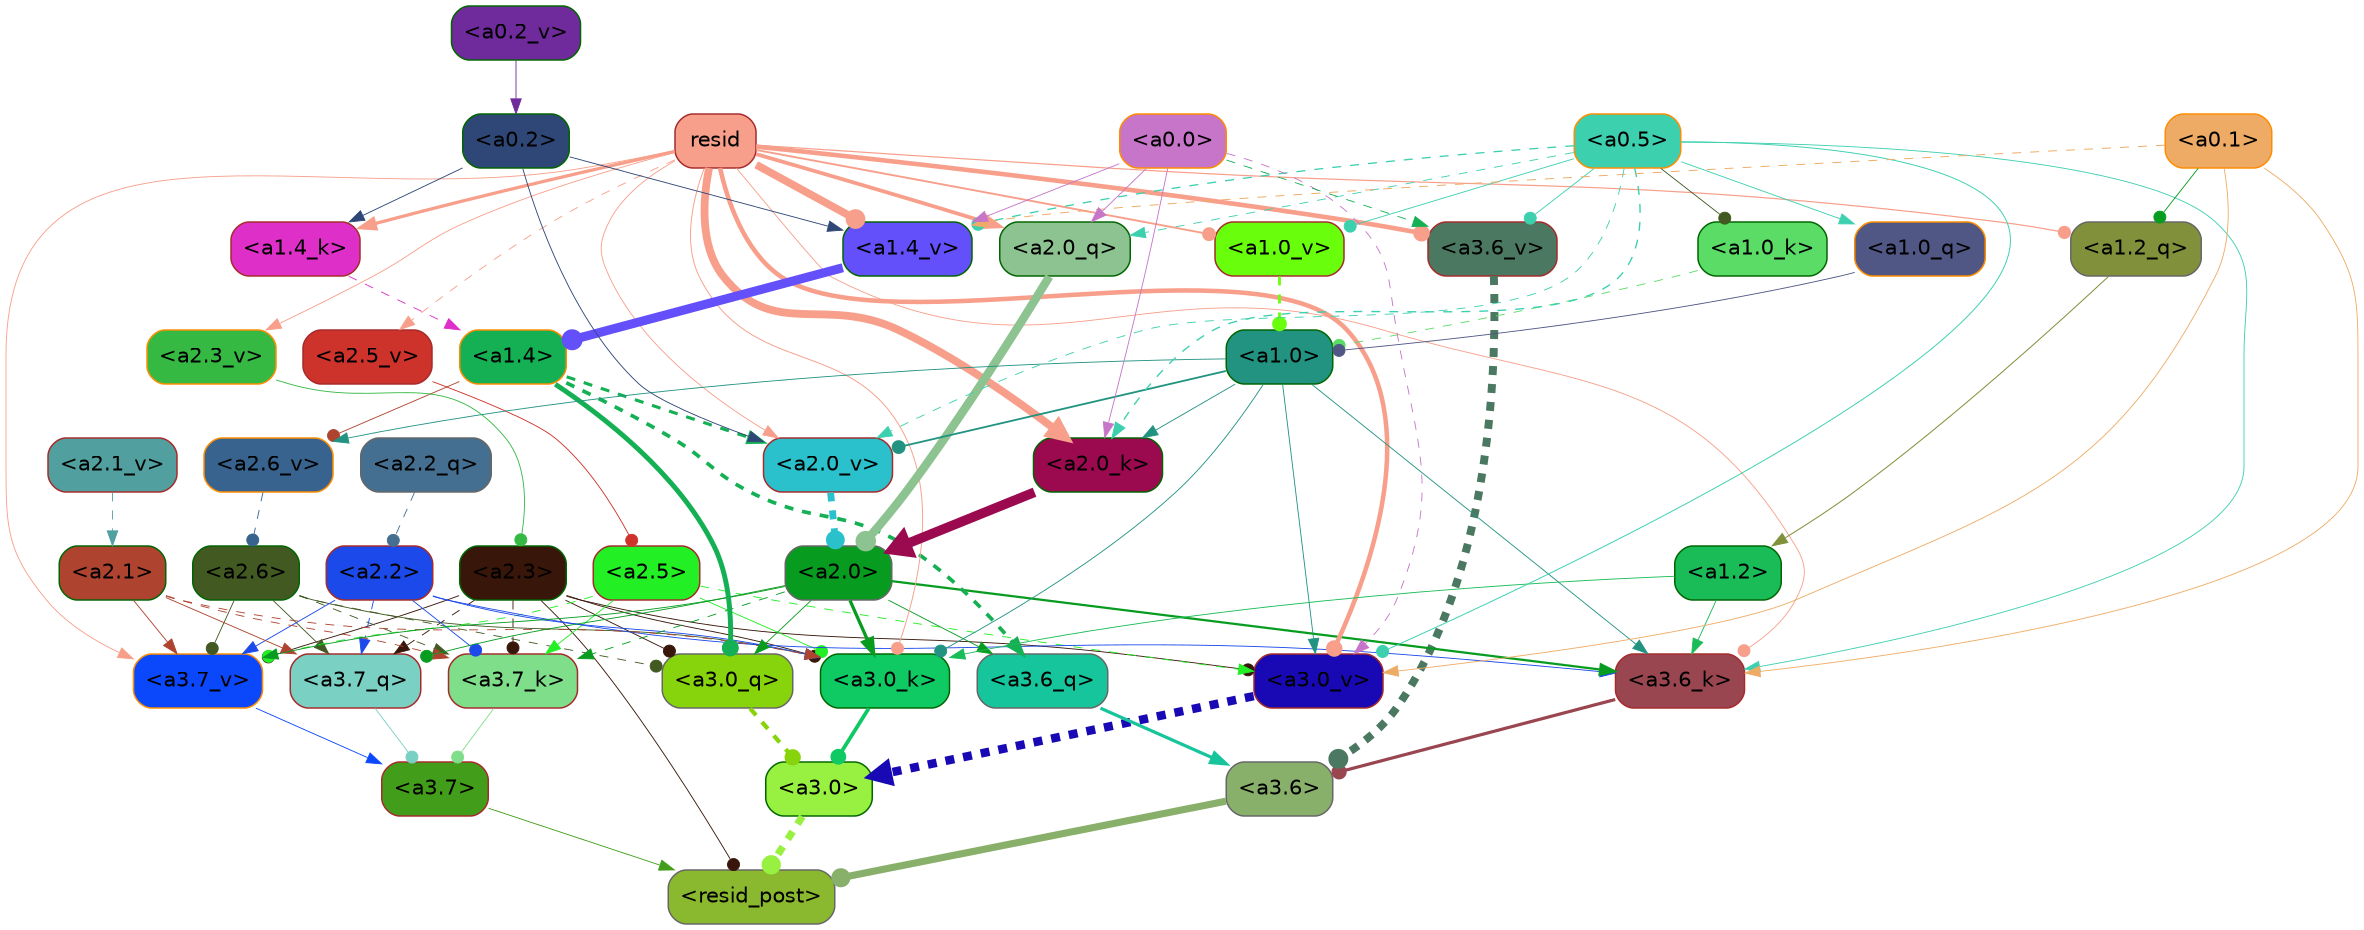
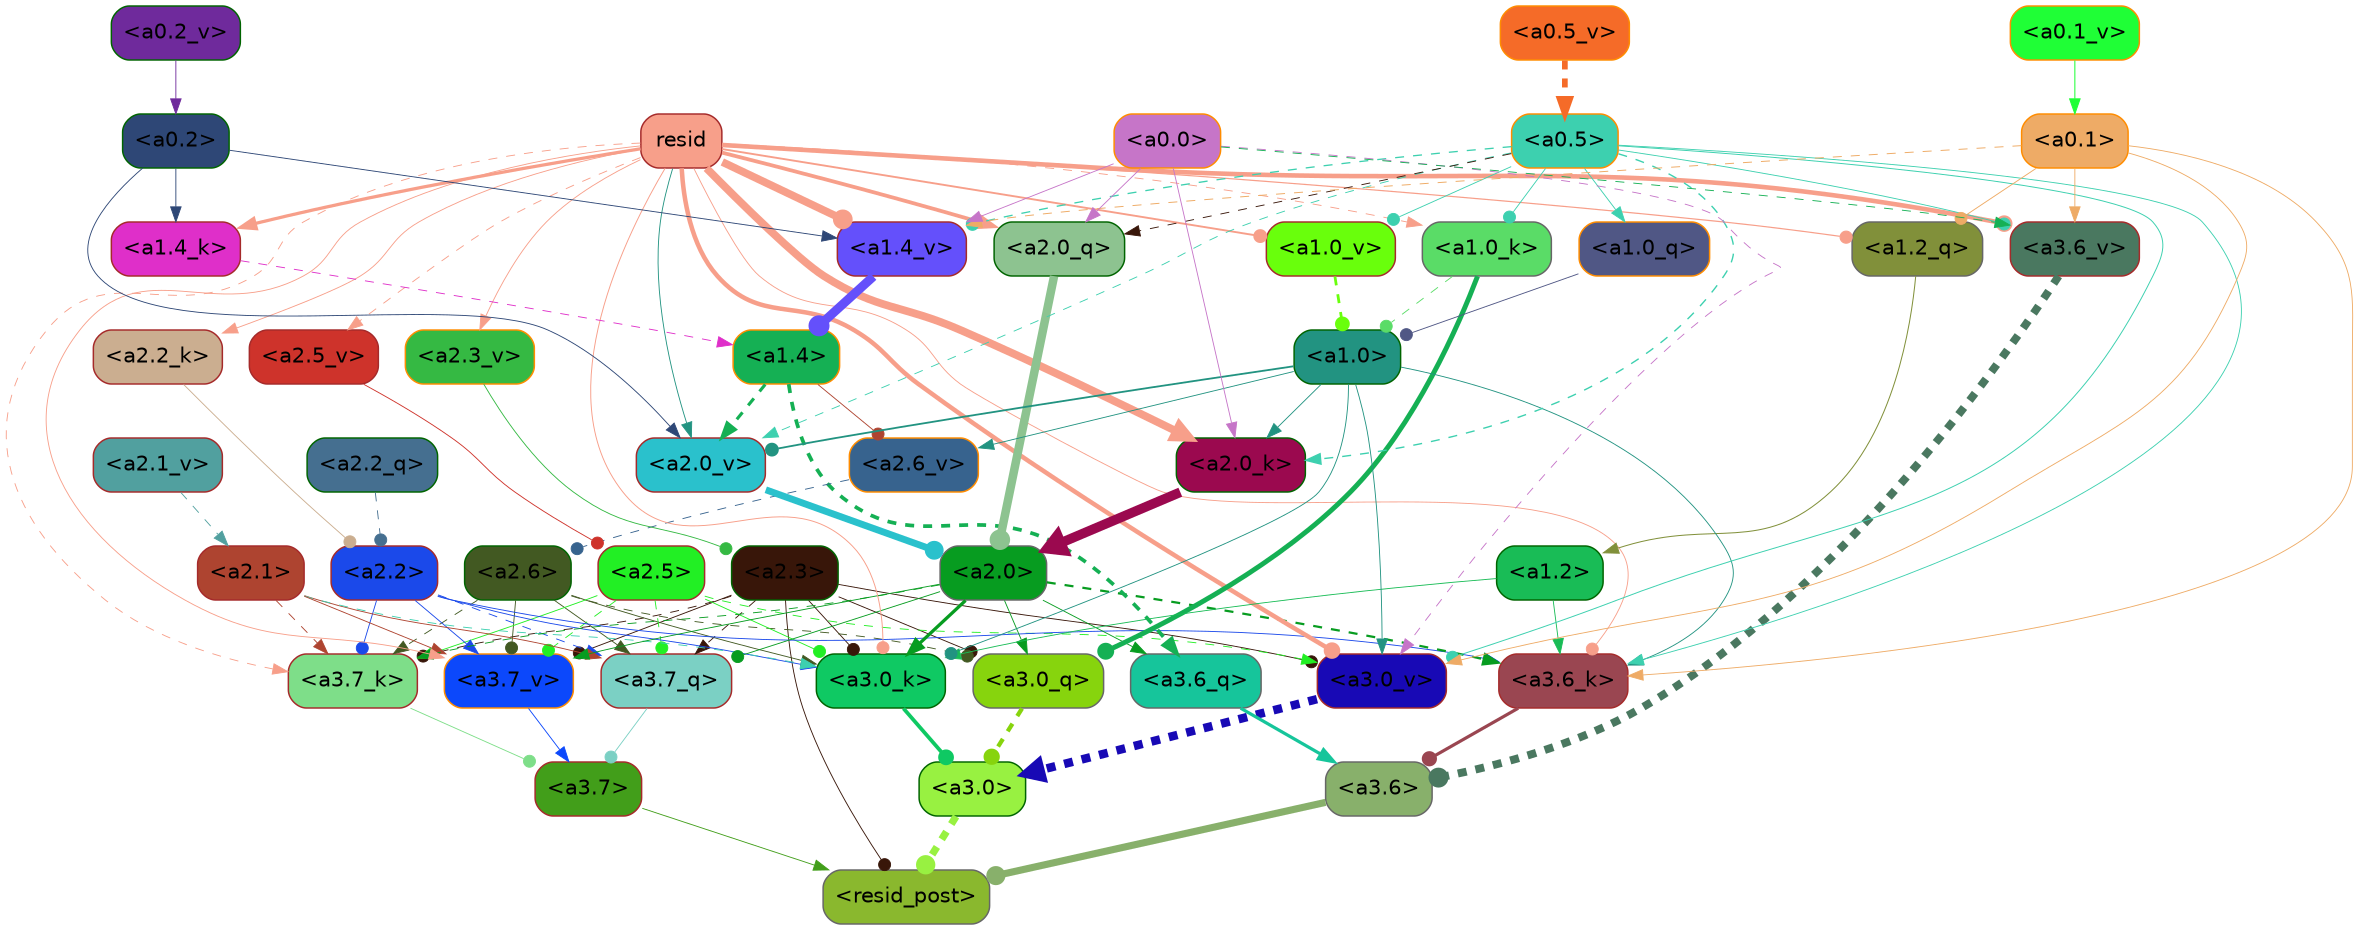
none -> (1565, 33)
none -> (2075, 33)
(1467, 173) -> (1260, 206)
(1679, 182) -> (1529, 190)
none -> (2075, 188)
none -> (1220, 189)
(2181, 190) -> (2001, 192)
(908, 249) -> (902, 249)
(1762, 249) -> (1487, 249)
none -> (83, 302)
(628, 308) -> (660, 297)
none -> (158, 357)
(426, 465) -> (372, 465)
(678, 492) -> (1328, 513)
(832, 508) -> (847, 519)
(112, 573) -> (251, 573)
none -> (658, 621)
(1246, 625) -> (1255, 616)
(485, 630) -> (552, 634)
